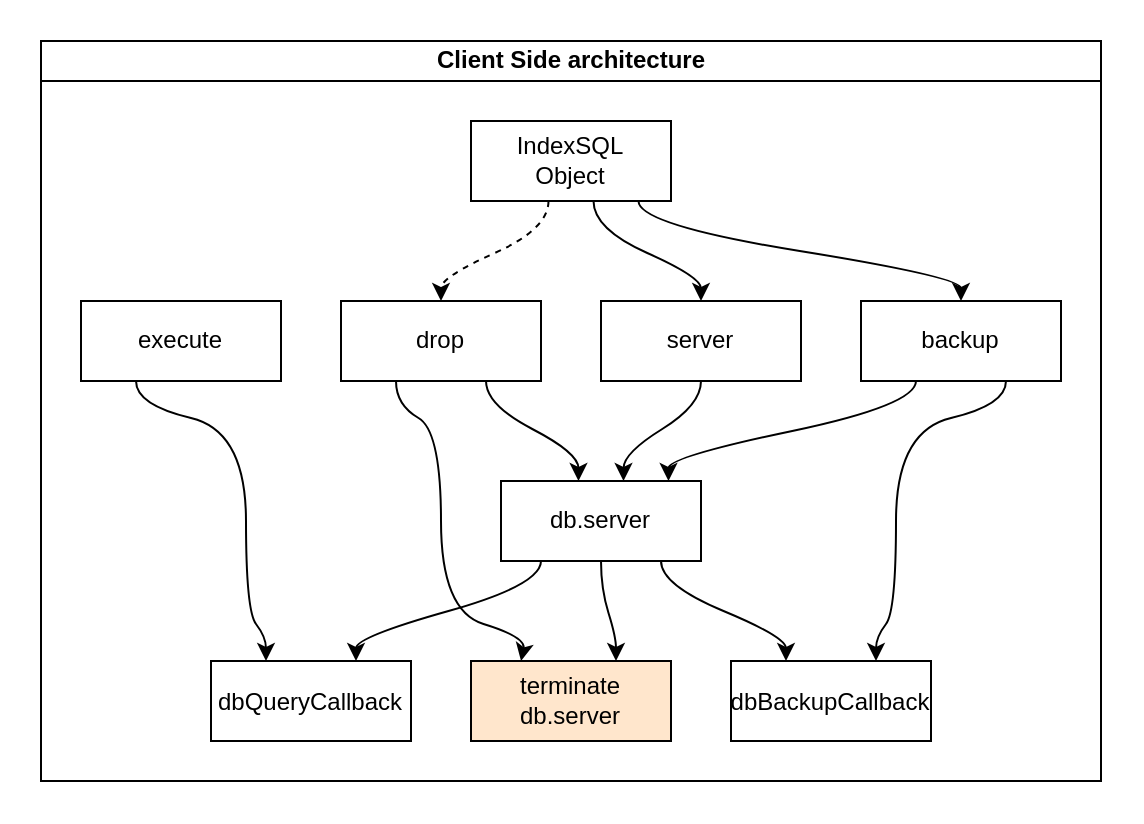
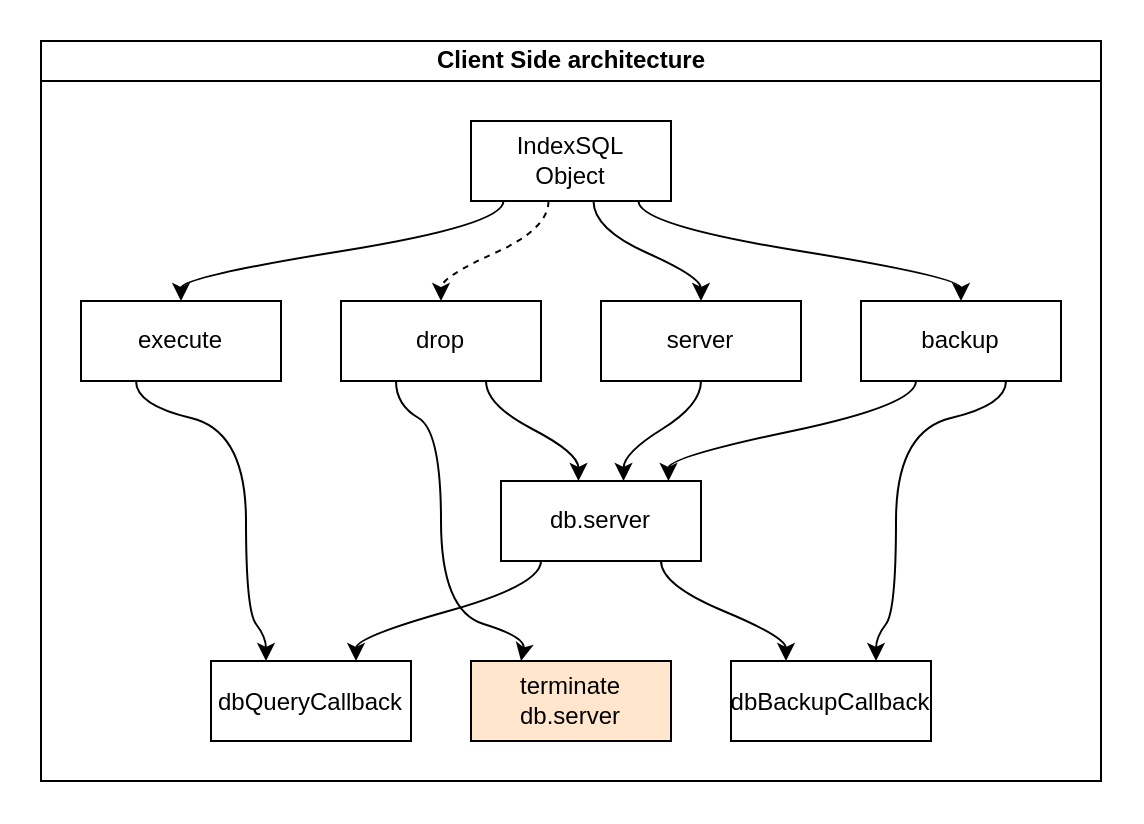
none -> (346, 250)
(606, 603) -> none
